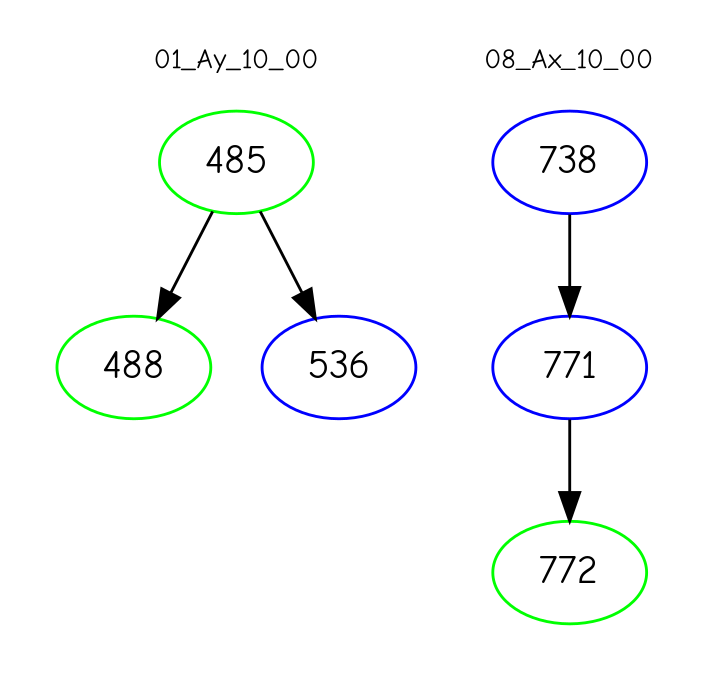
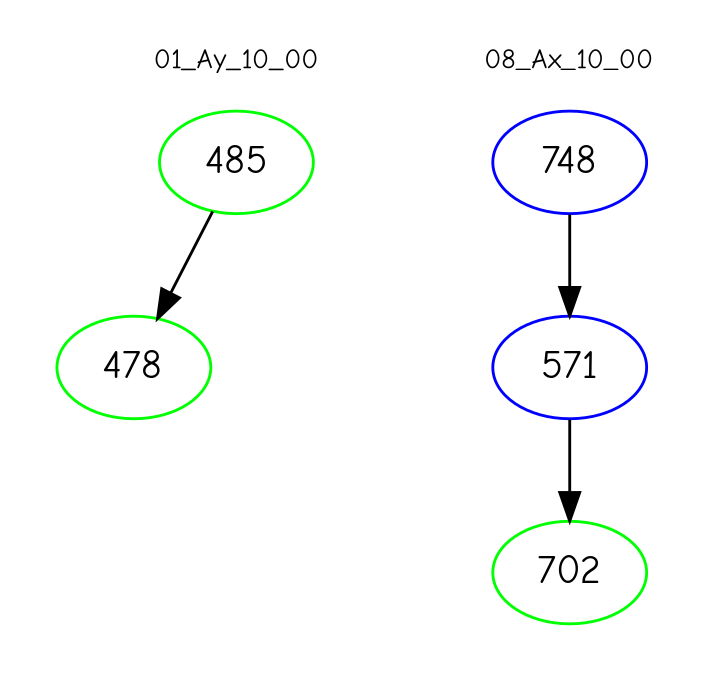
(570, 162) -> (570, 162)
(134, 367) -> (134, 367)
(339, 367) -> none
(570, 367) -> (570, 367)
(570, 573) -> (570, 573)
